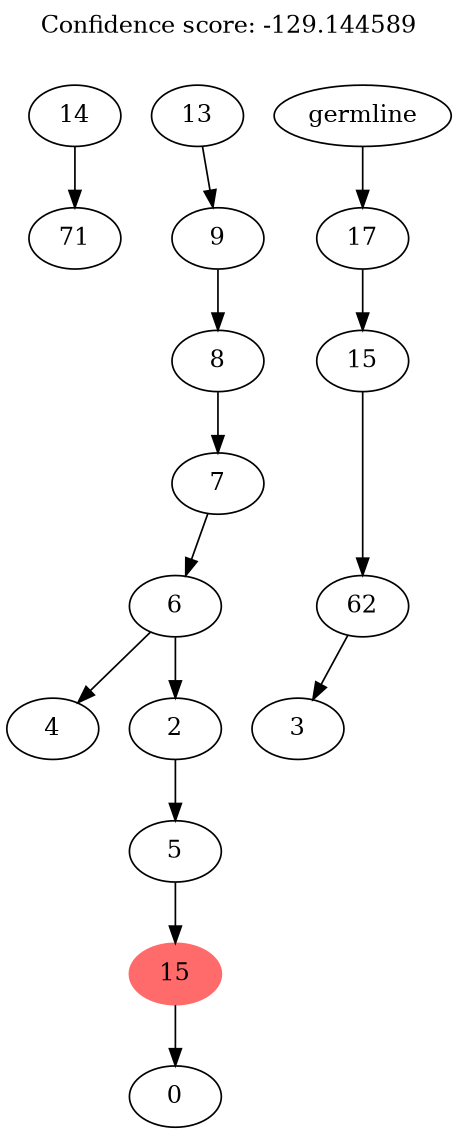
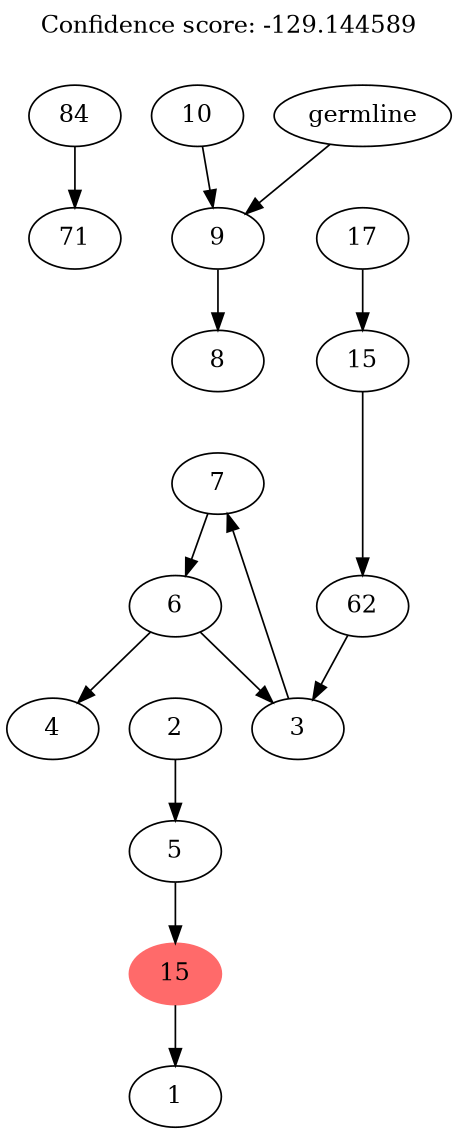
(75, 116) -> (75, 116)
(198, 116) -> (198, 116)
(363, 169) -> (294, 174)
(218, 414) -> (261, 615)
(175, 659) -> (230, 661)
(175, 1097) -> (175, 1097)
